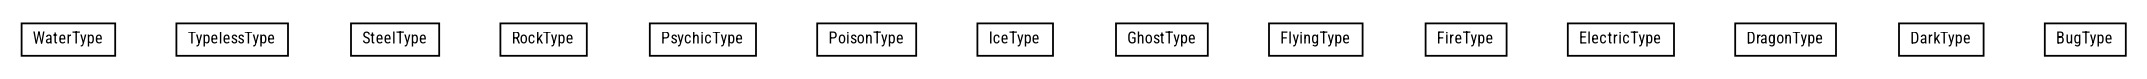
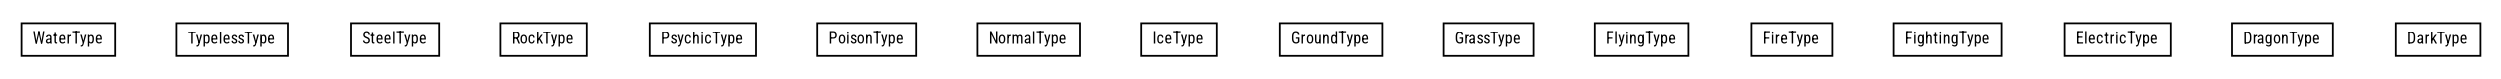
none -> (1028, 40)
(1161, 40) -> none
none -> (1330, 40)
none -> (1489, 40)
none -> (1948, 40)
(2084, 40) -> none
